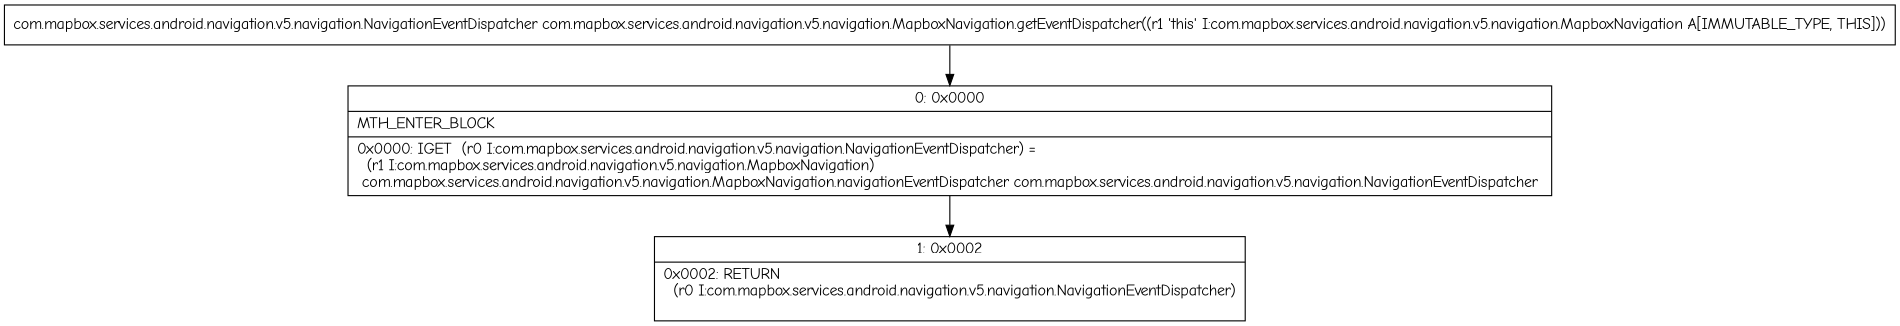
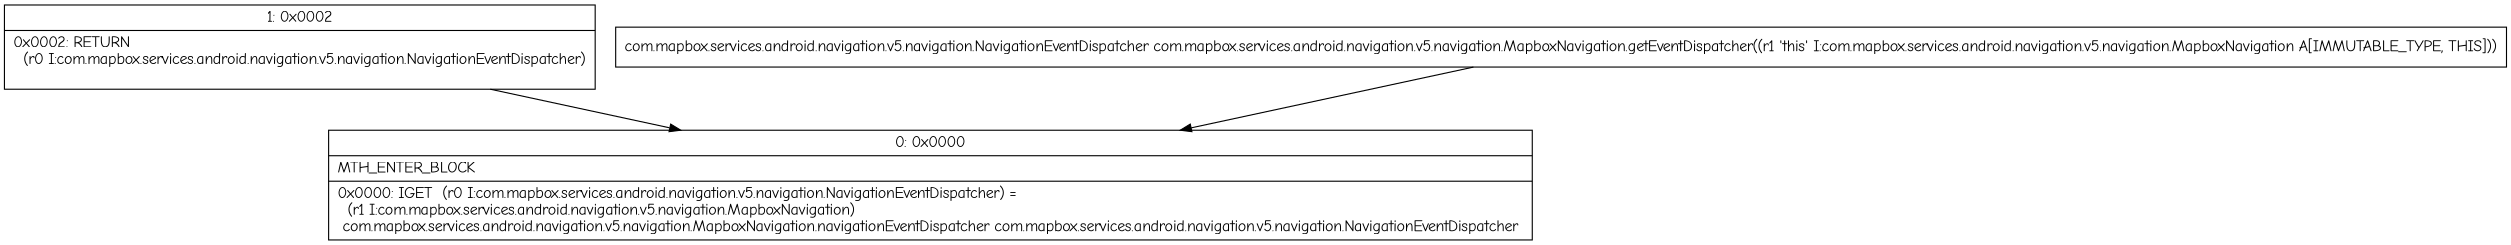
(950, 210) -> (580, 109)
